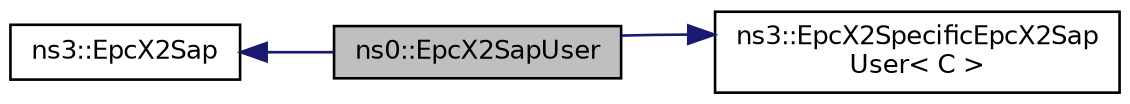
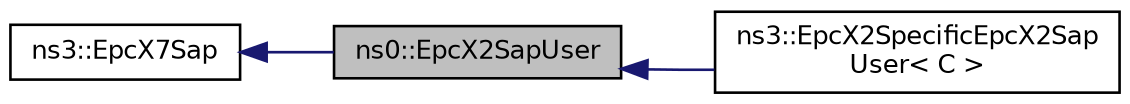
(655, 35) -> (681, 70)
(125, 52) -> (125, 52)
